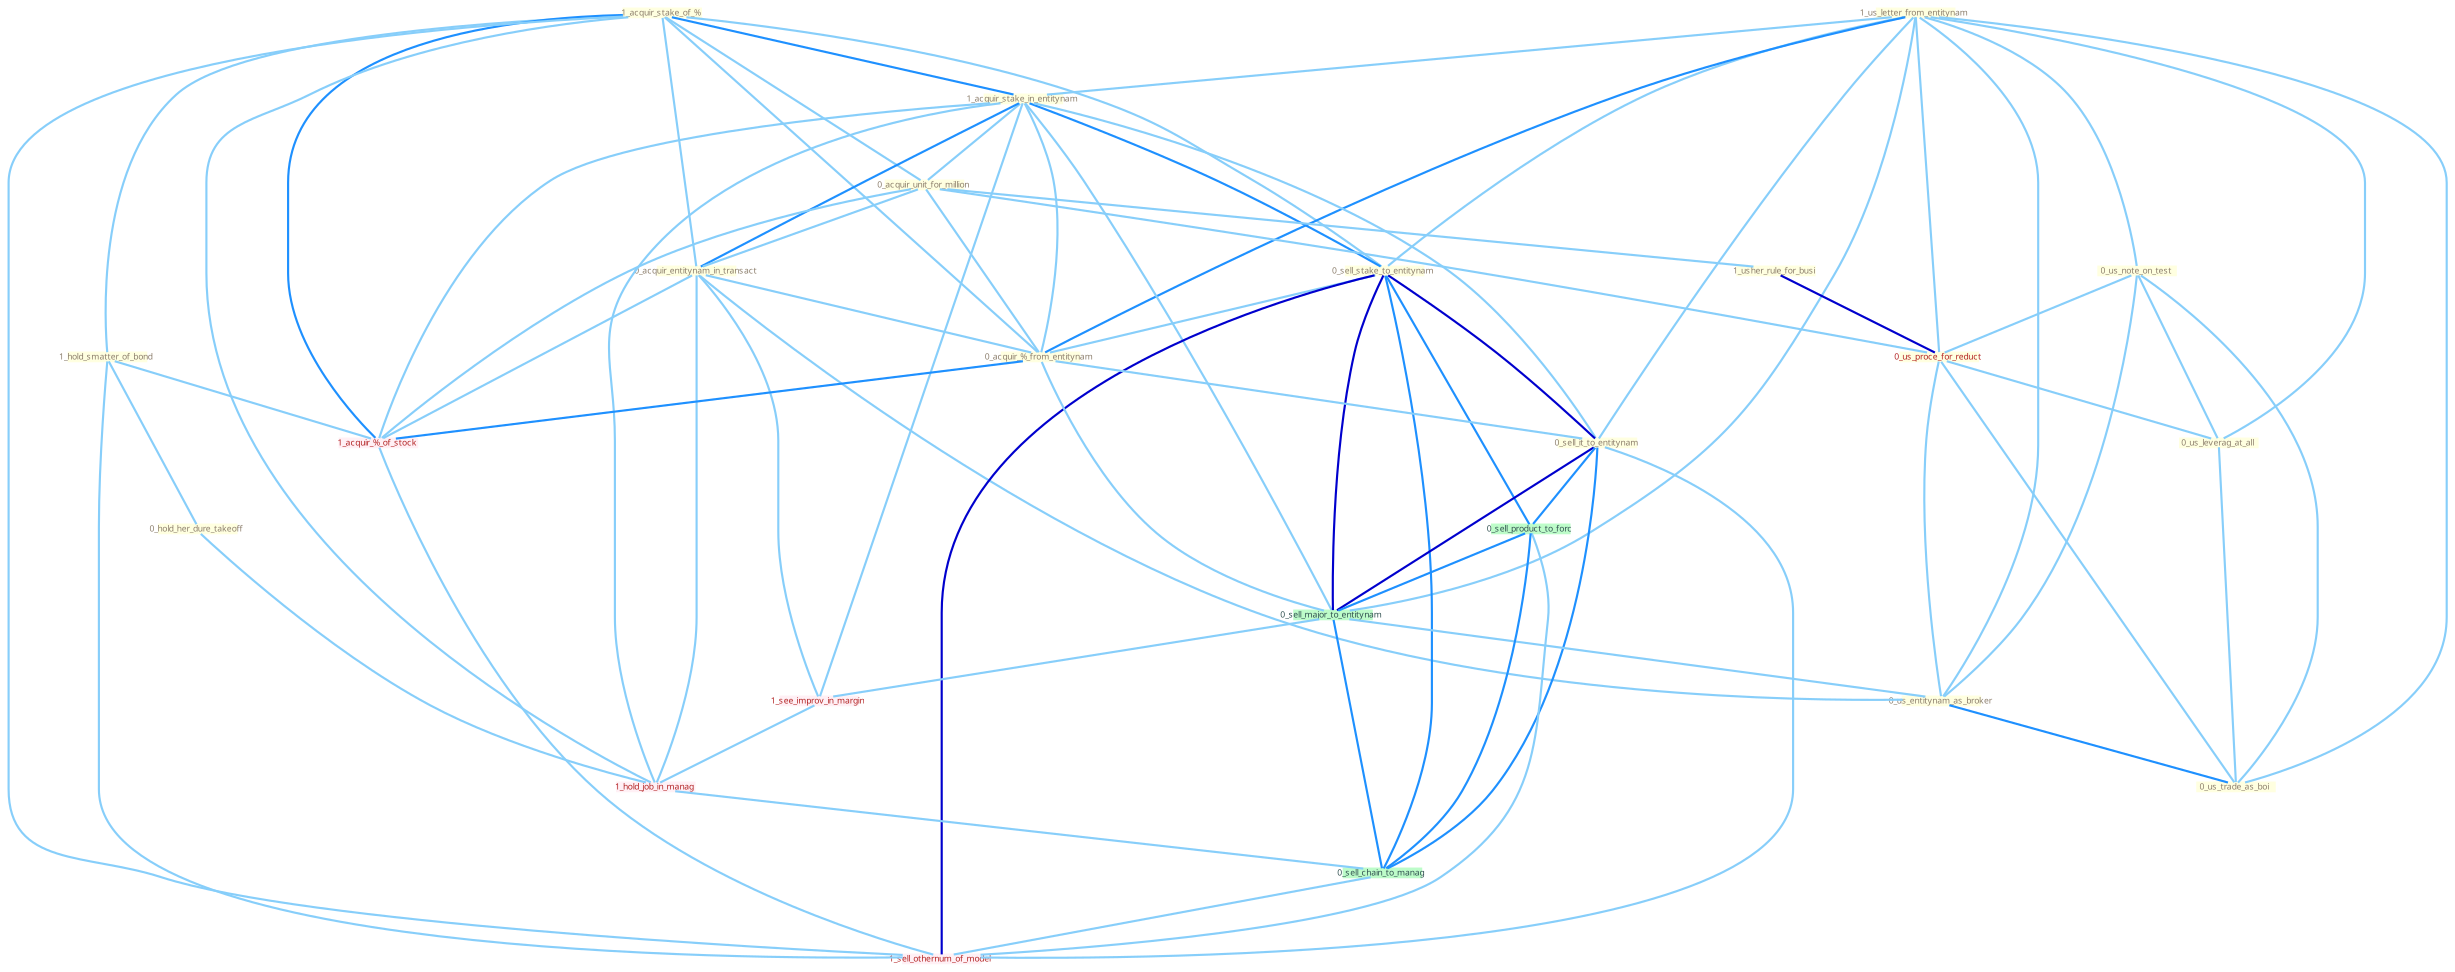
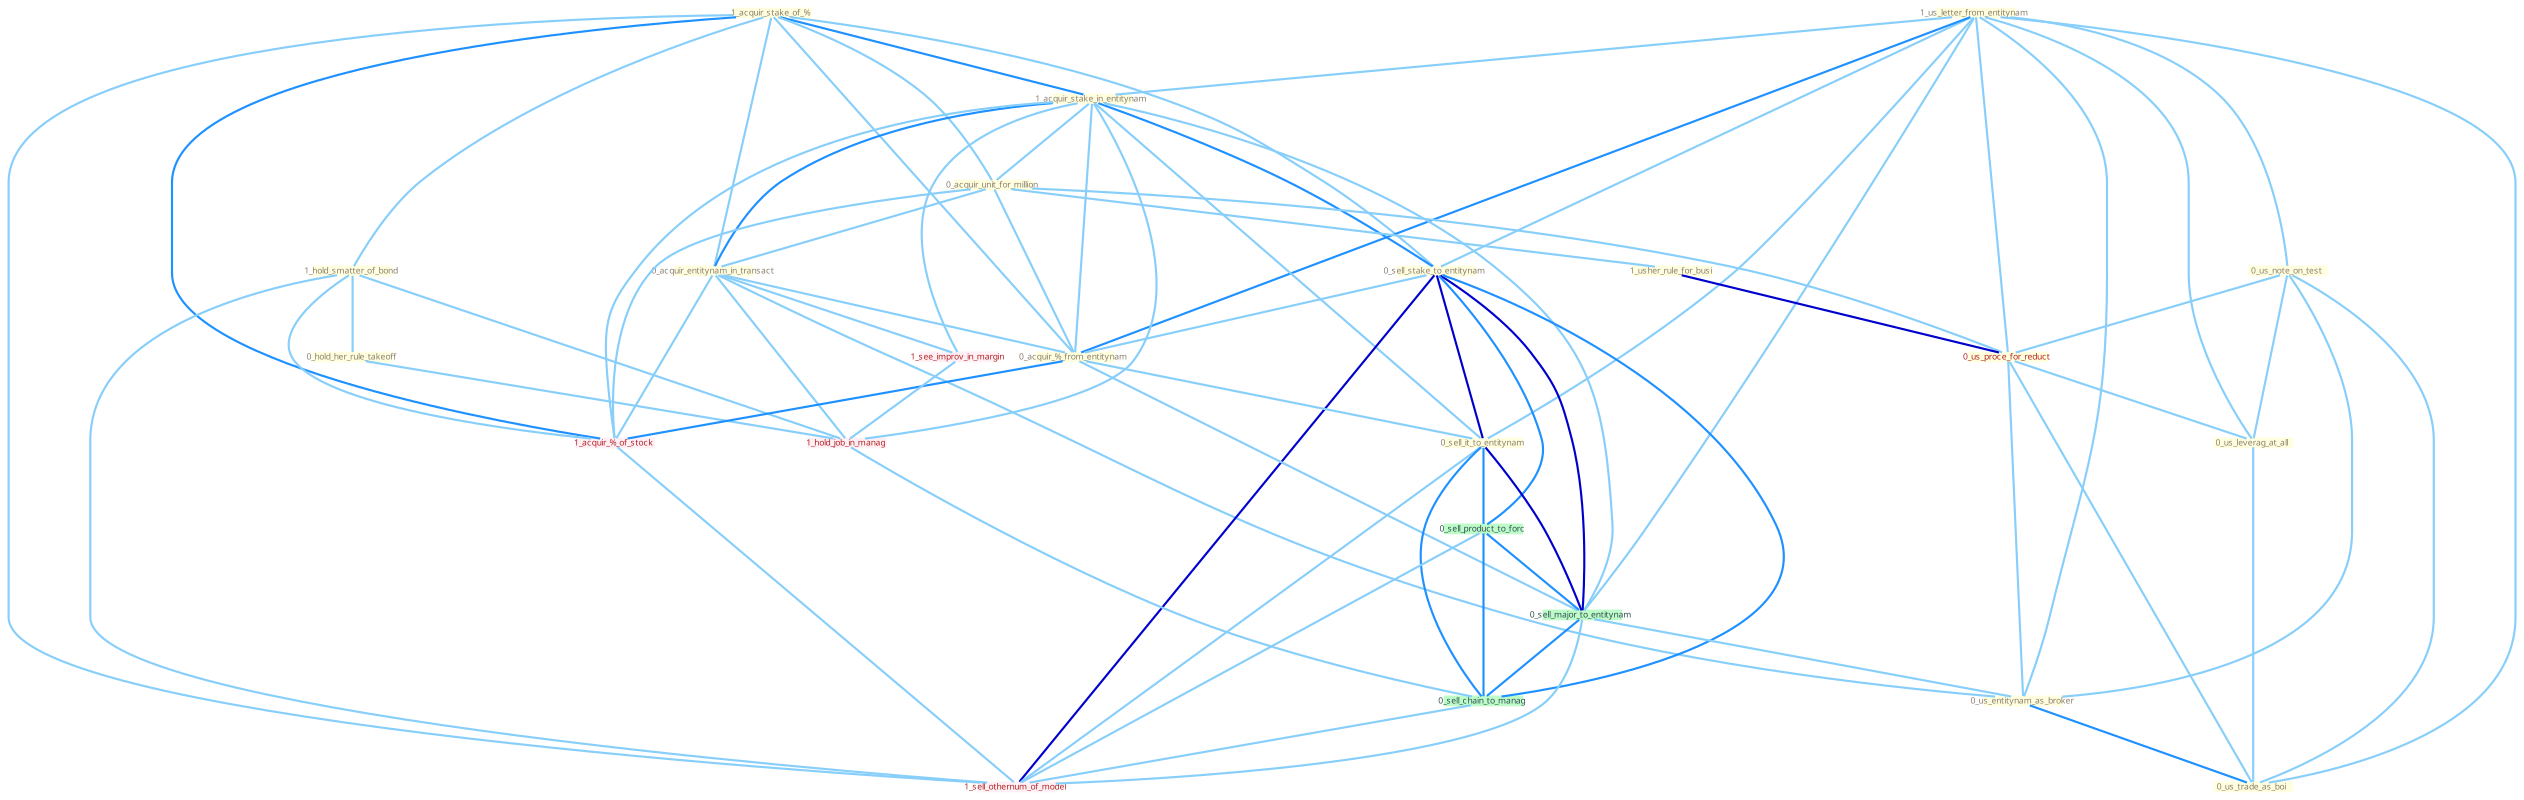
(218, 342) -> (588, 353)
(198, 529) -> (353, 357)
(1076, 658) -> (1351, 759)
